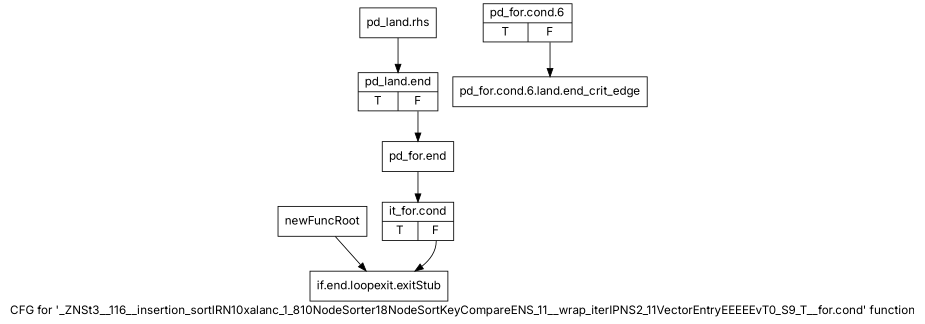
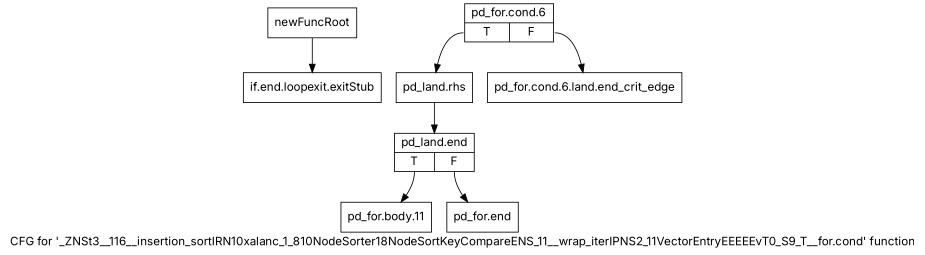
none -> (446, 44)
none -> (386, 217)
(418, 221) -> none
